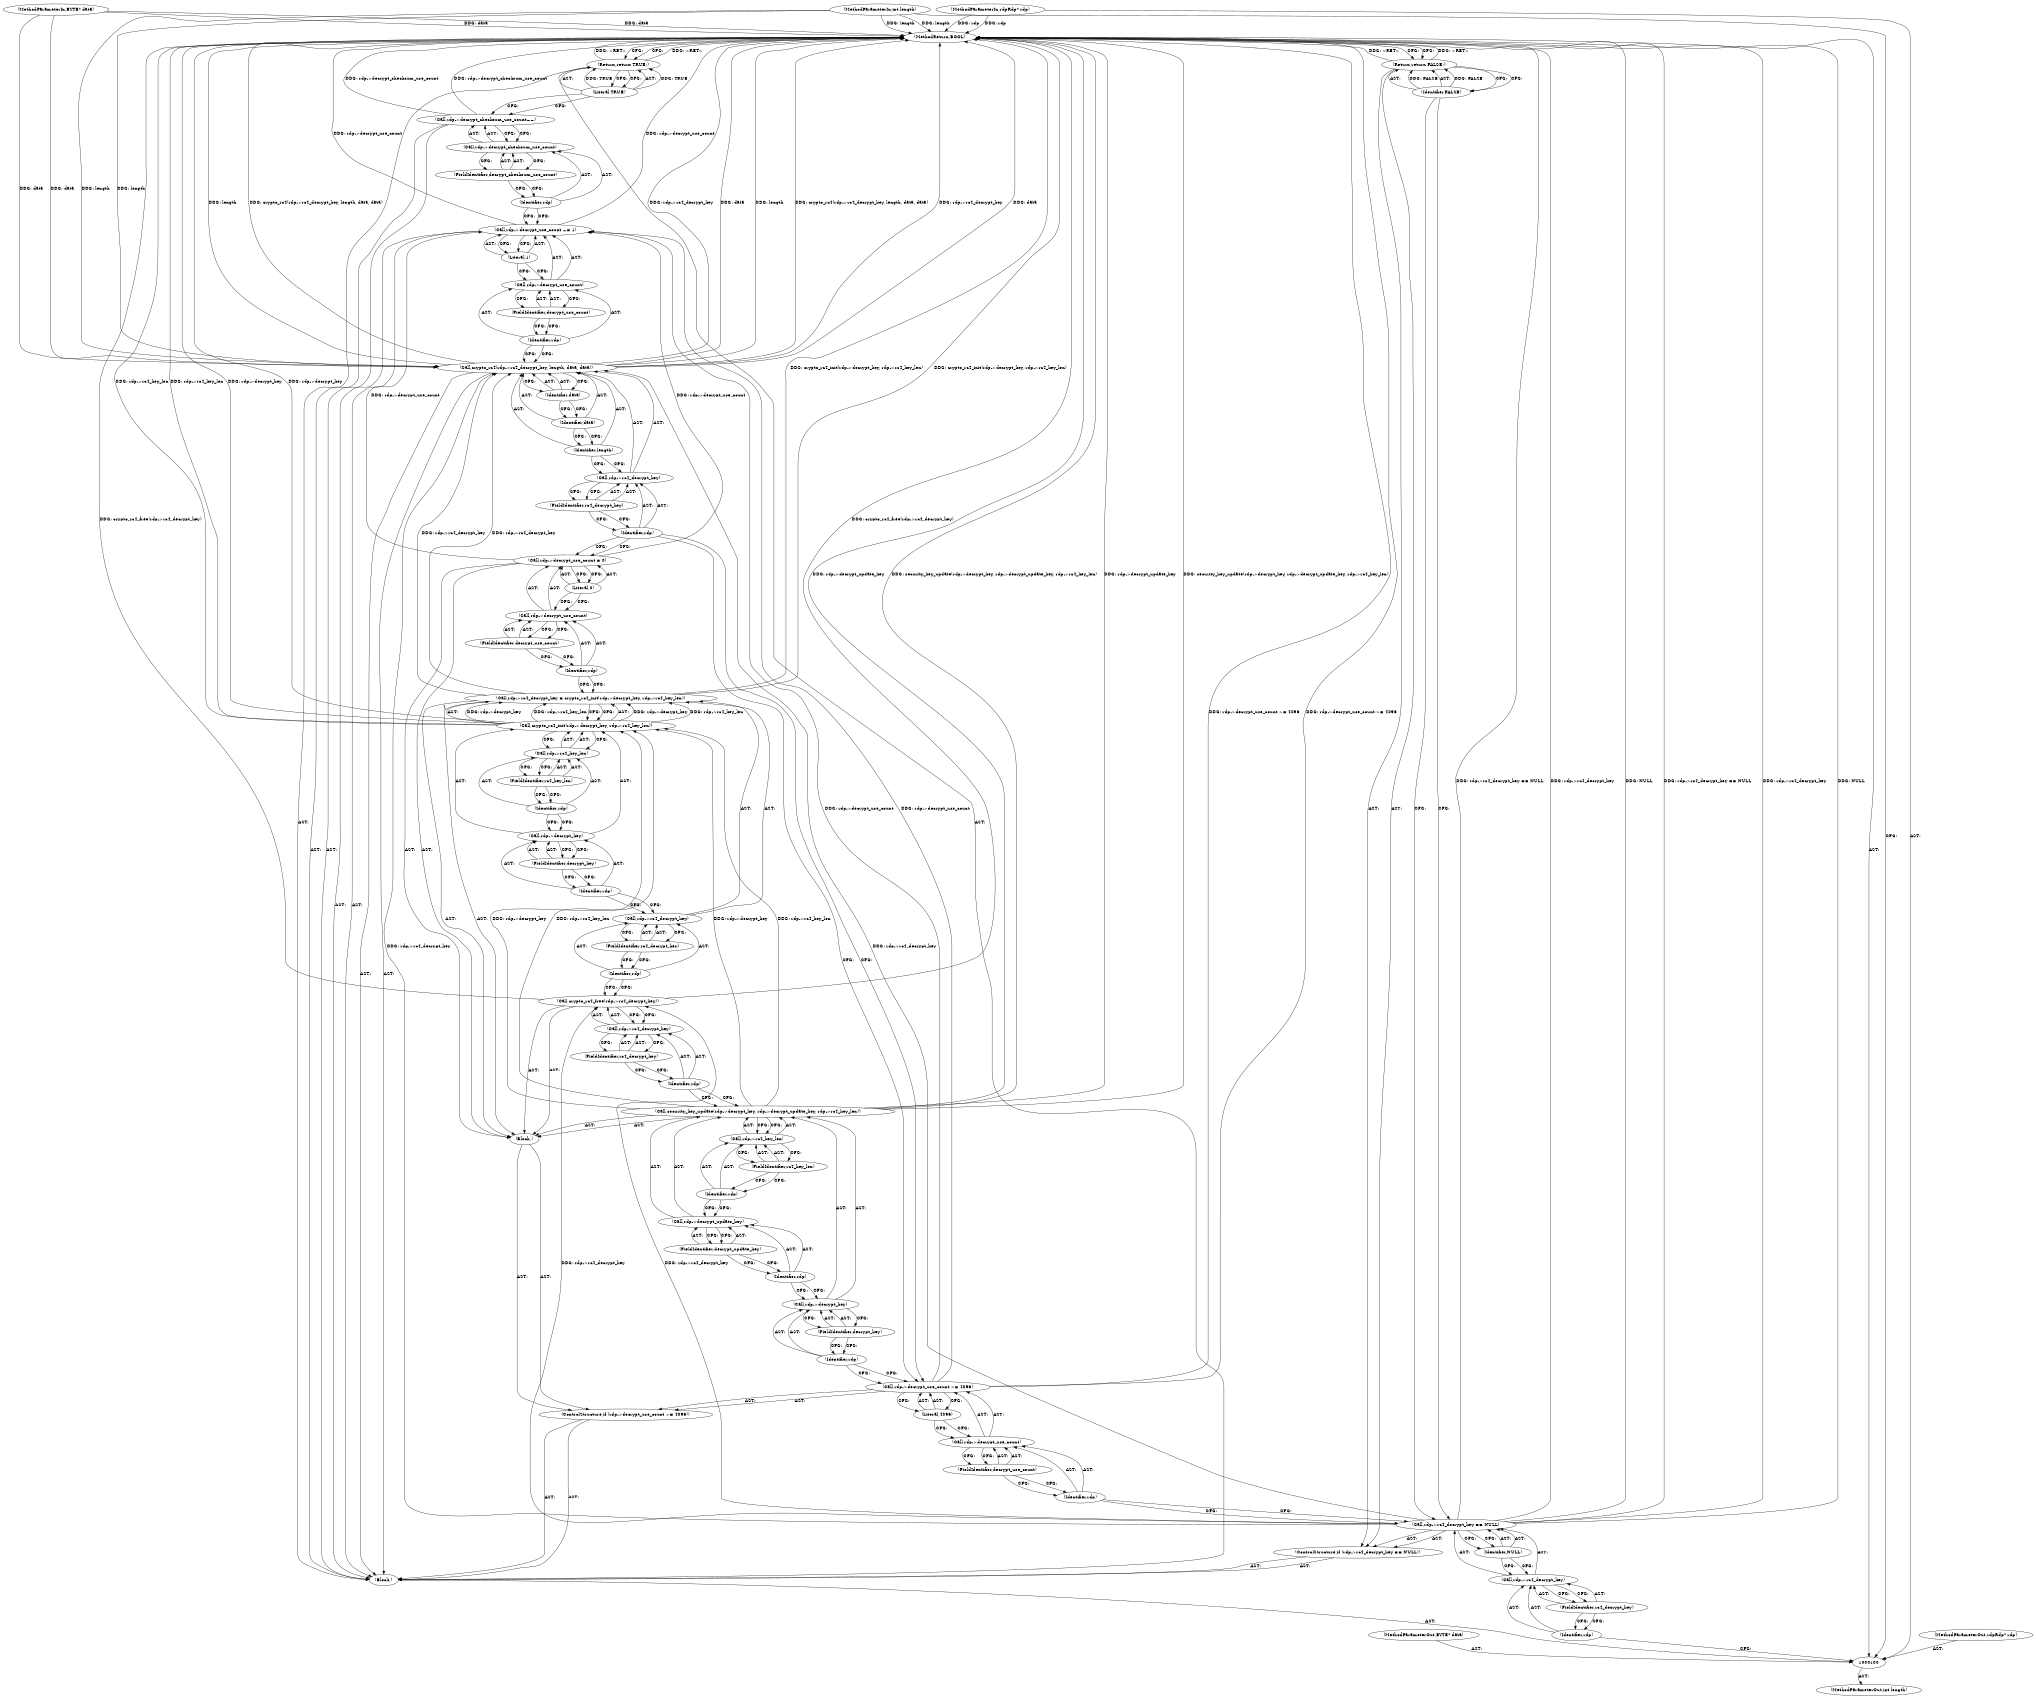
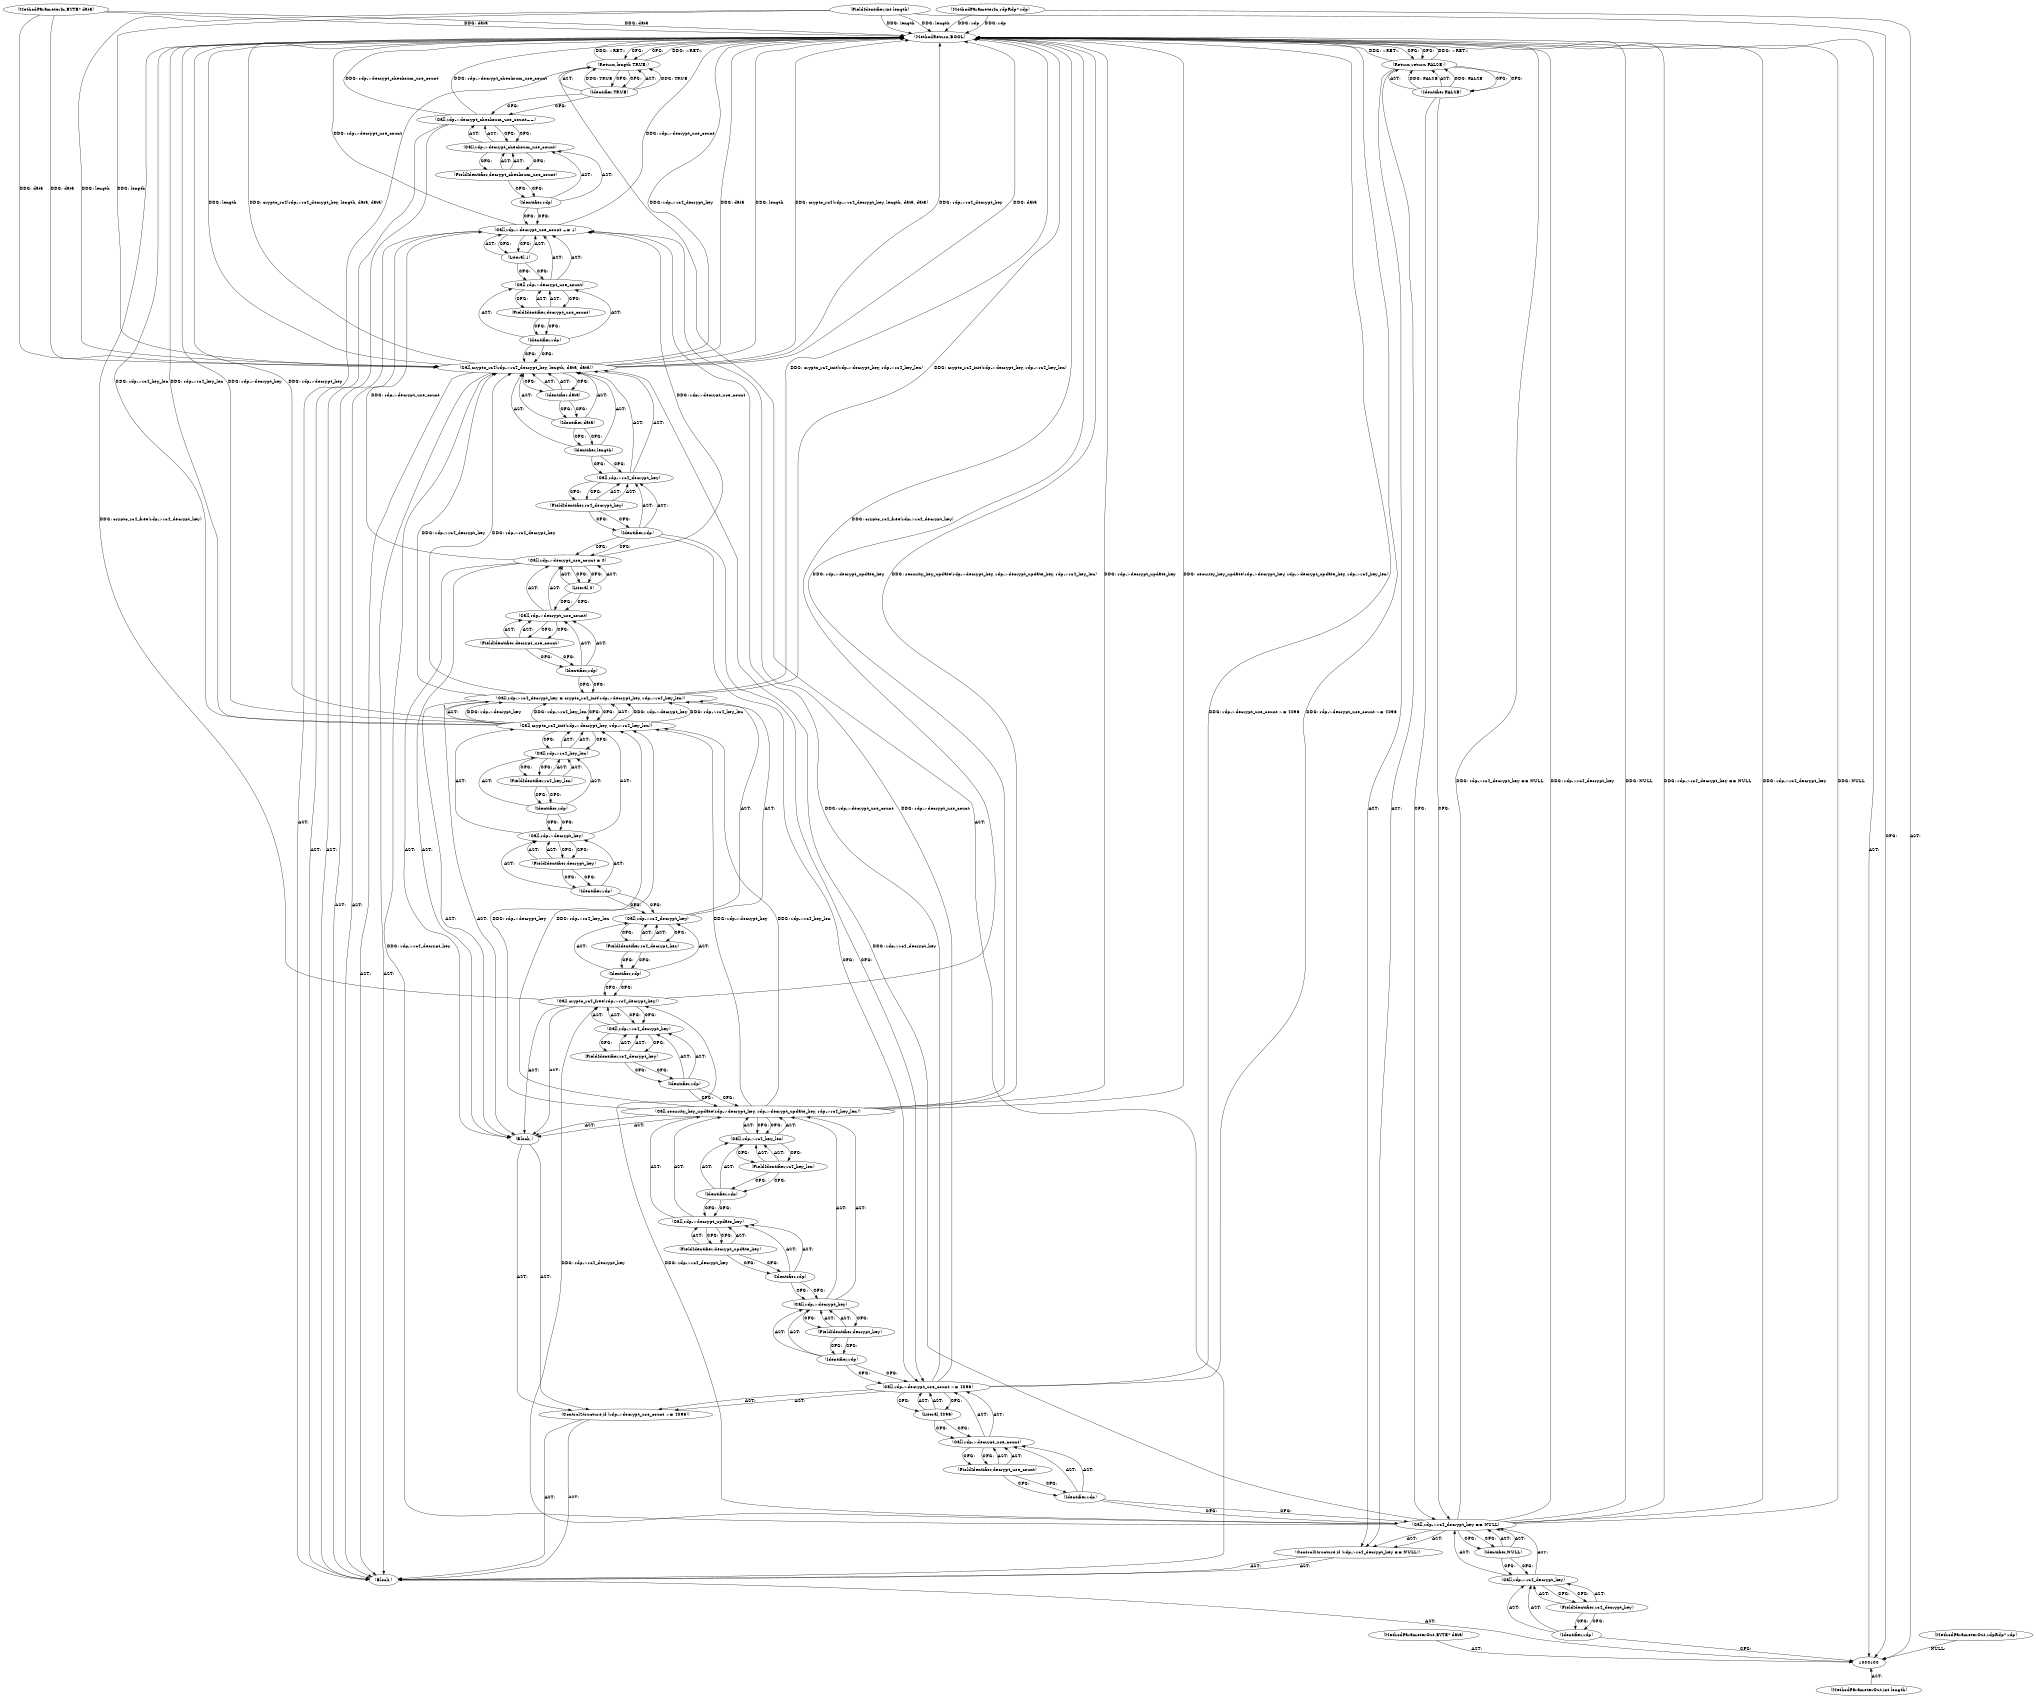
(880, 10) -> (880, 10)
(624, 65) -> (624, 65)
(609, 92) -> (609, 92)
(1939, 1649) -> (1939, 1649)
(1858, 1675) -> (1872, 1678)
